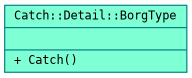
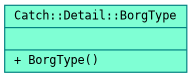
(46, 61) -> (57, 61)
